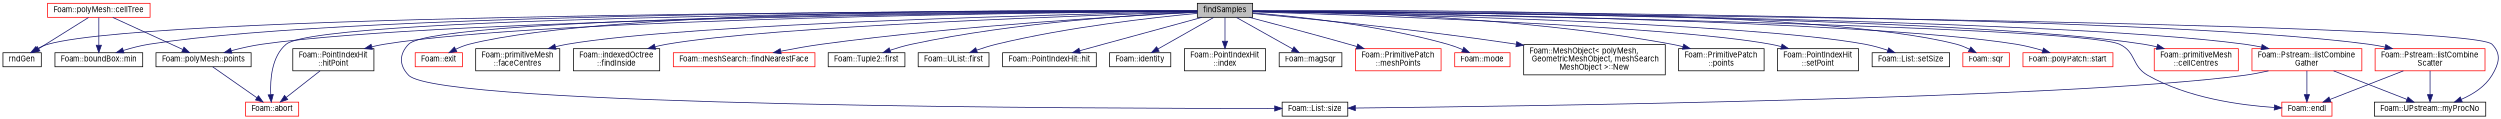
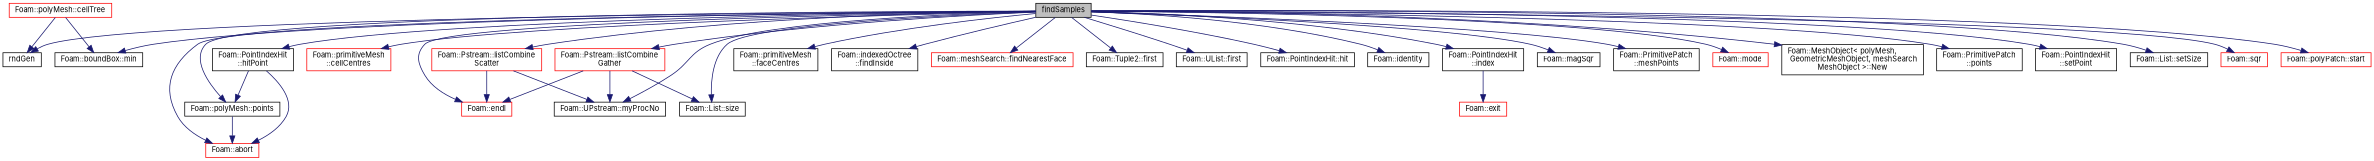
(825, 14) -> (1483, 83)
(155, 37) -> (243, 83)
(1398, 60) -> (1656, 60)
